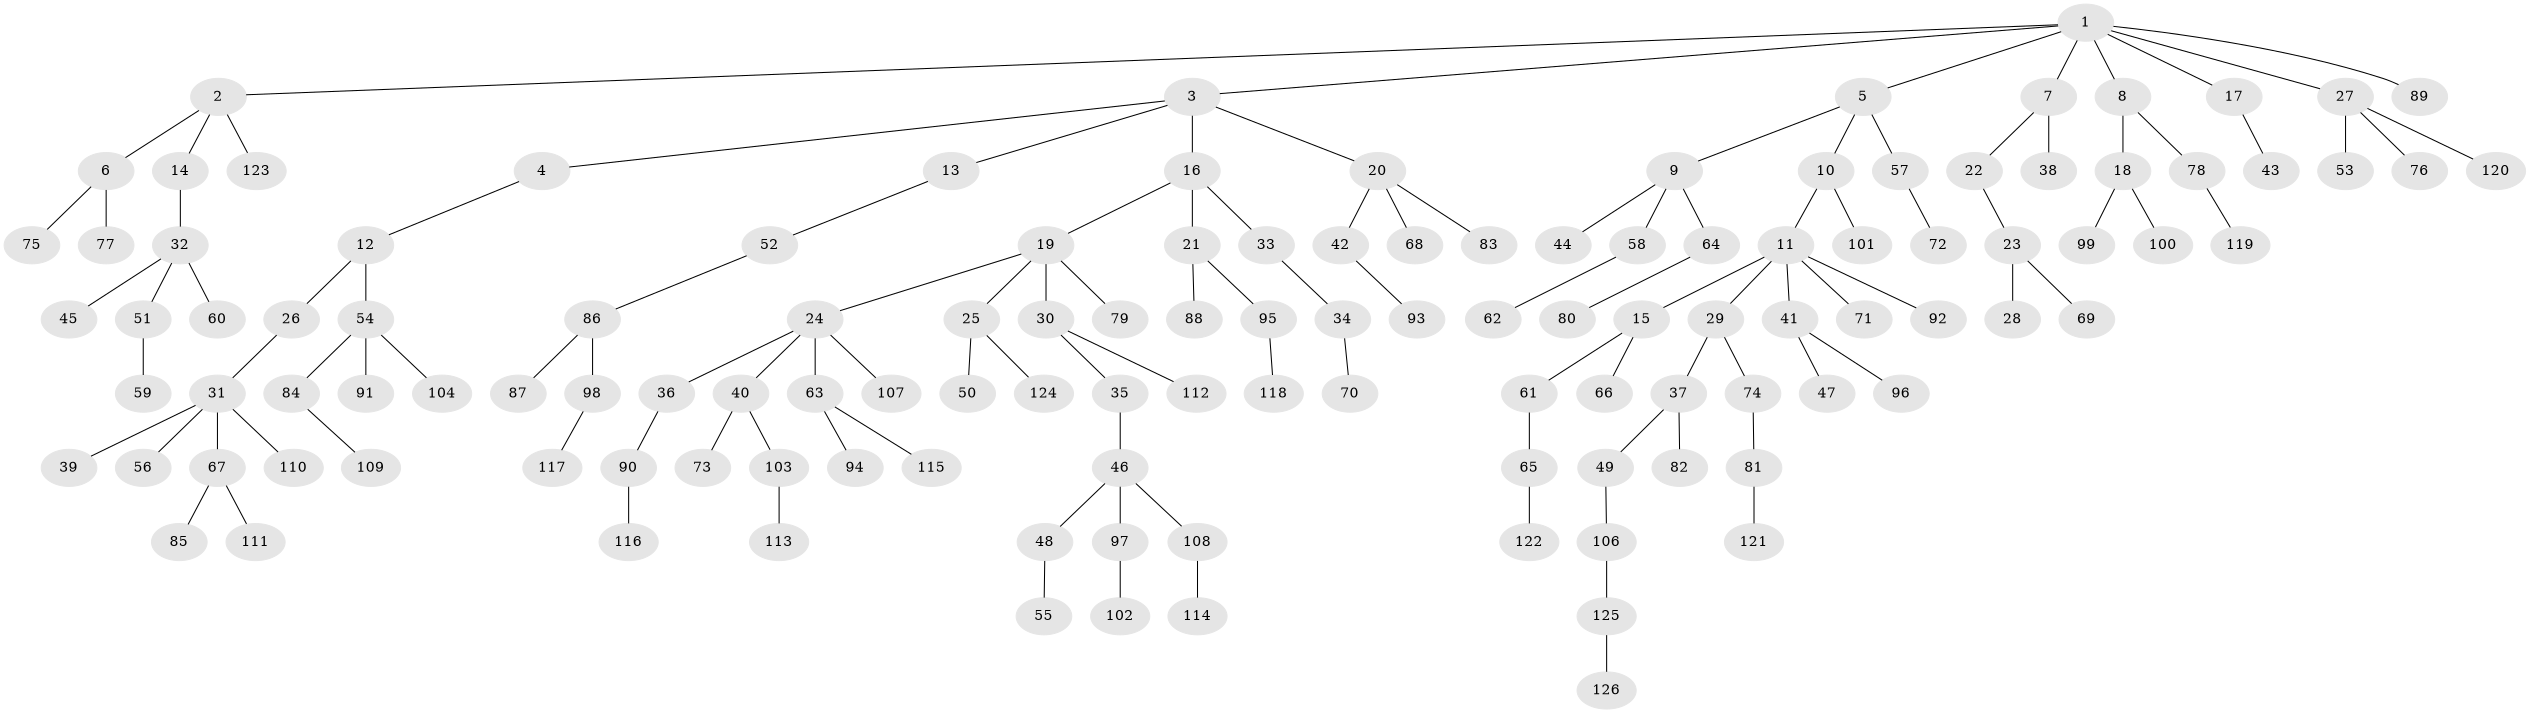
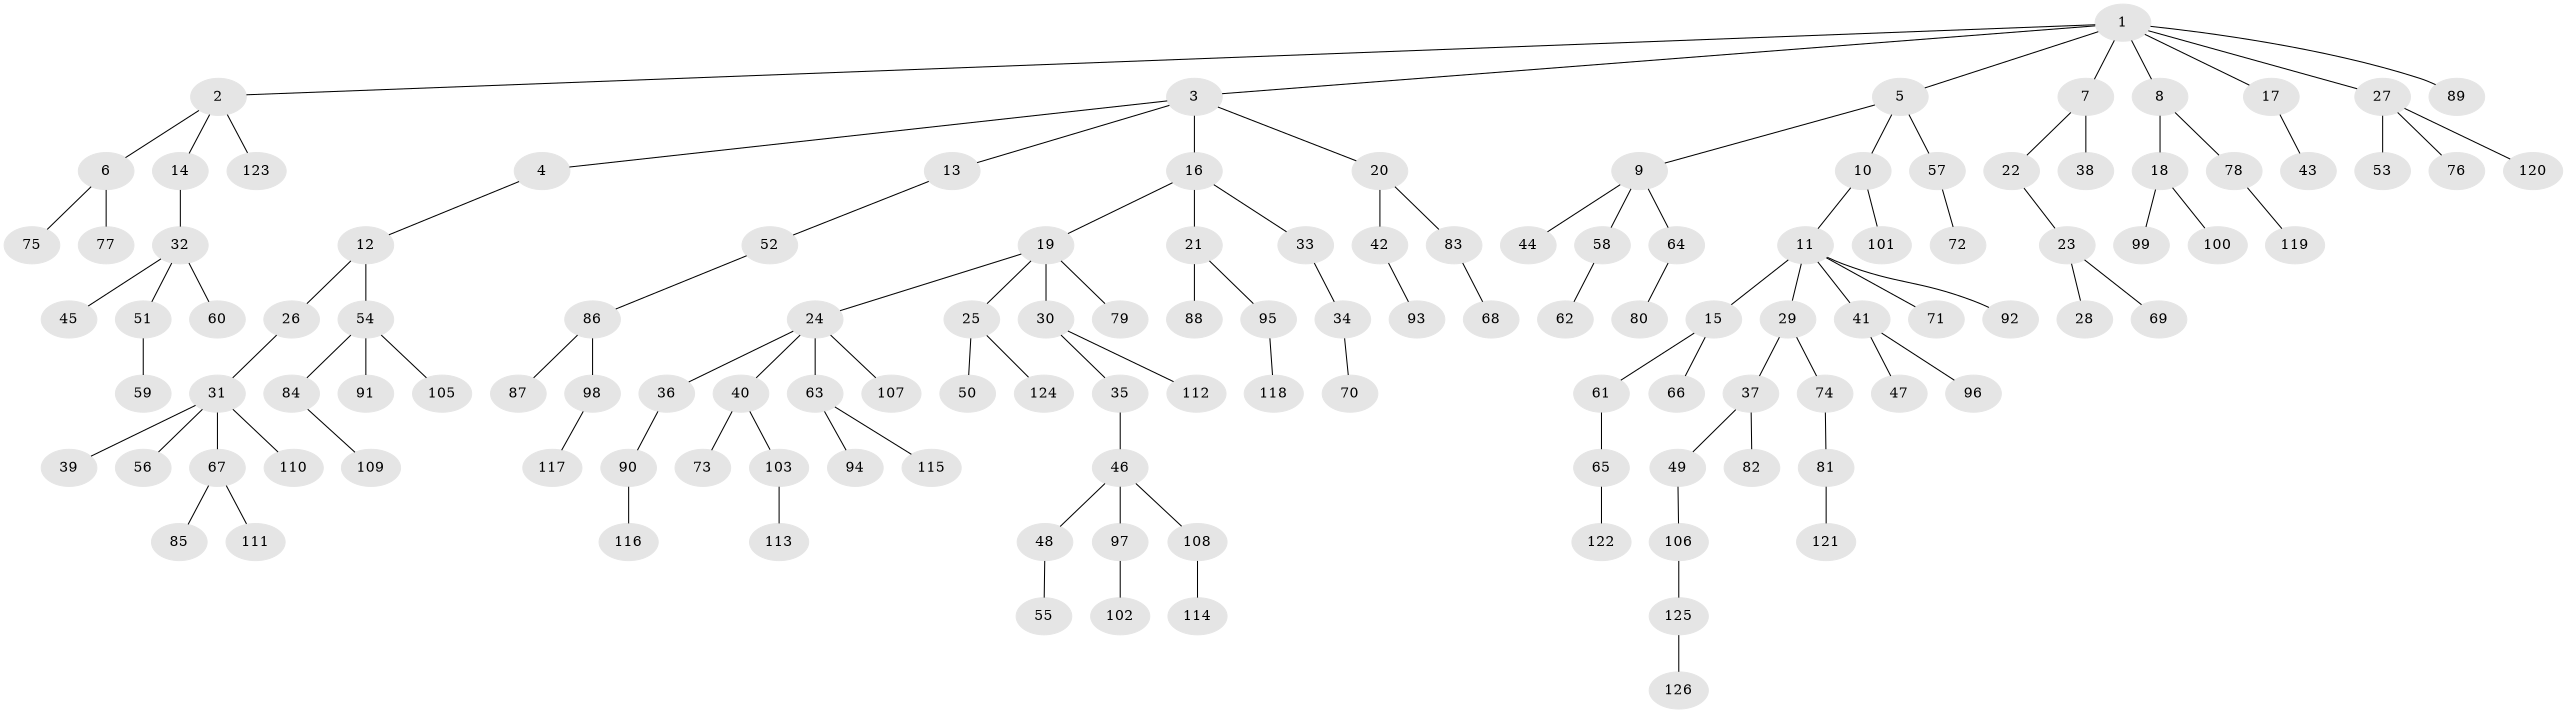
(1396, 208) -> (1473, 282)
(442, 394) -> (442, 394)
